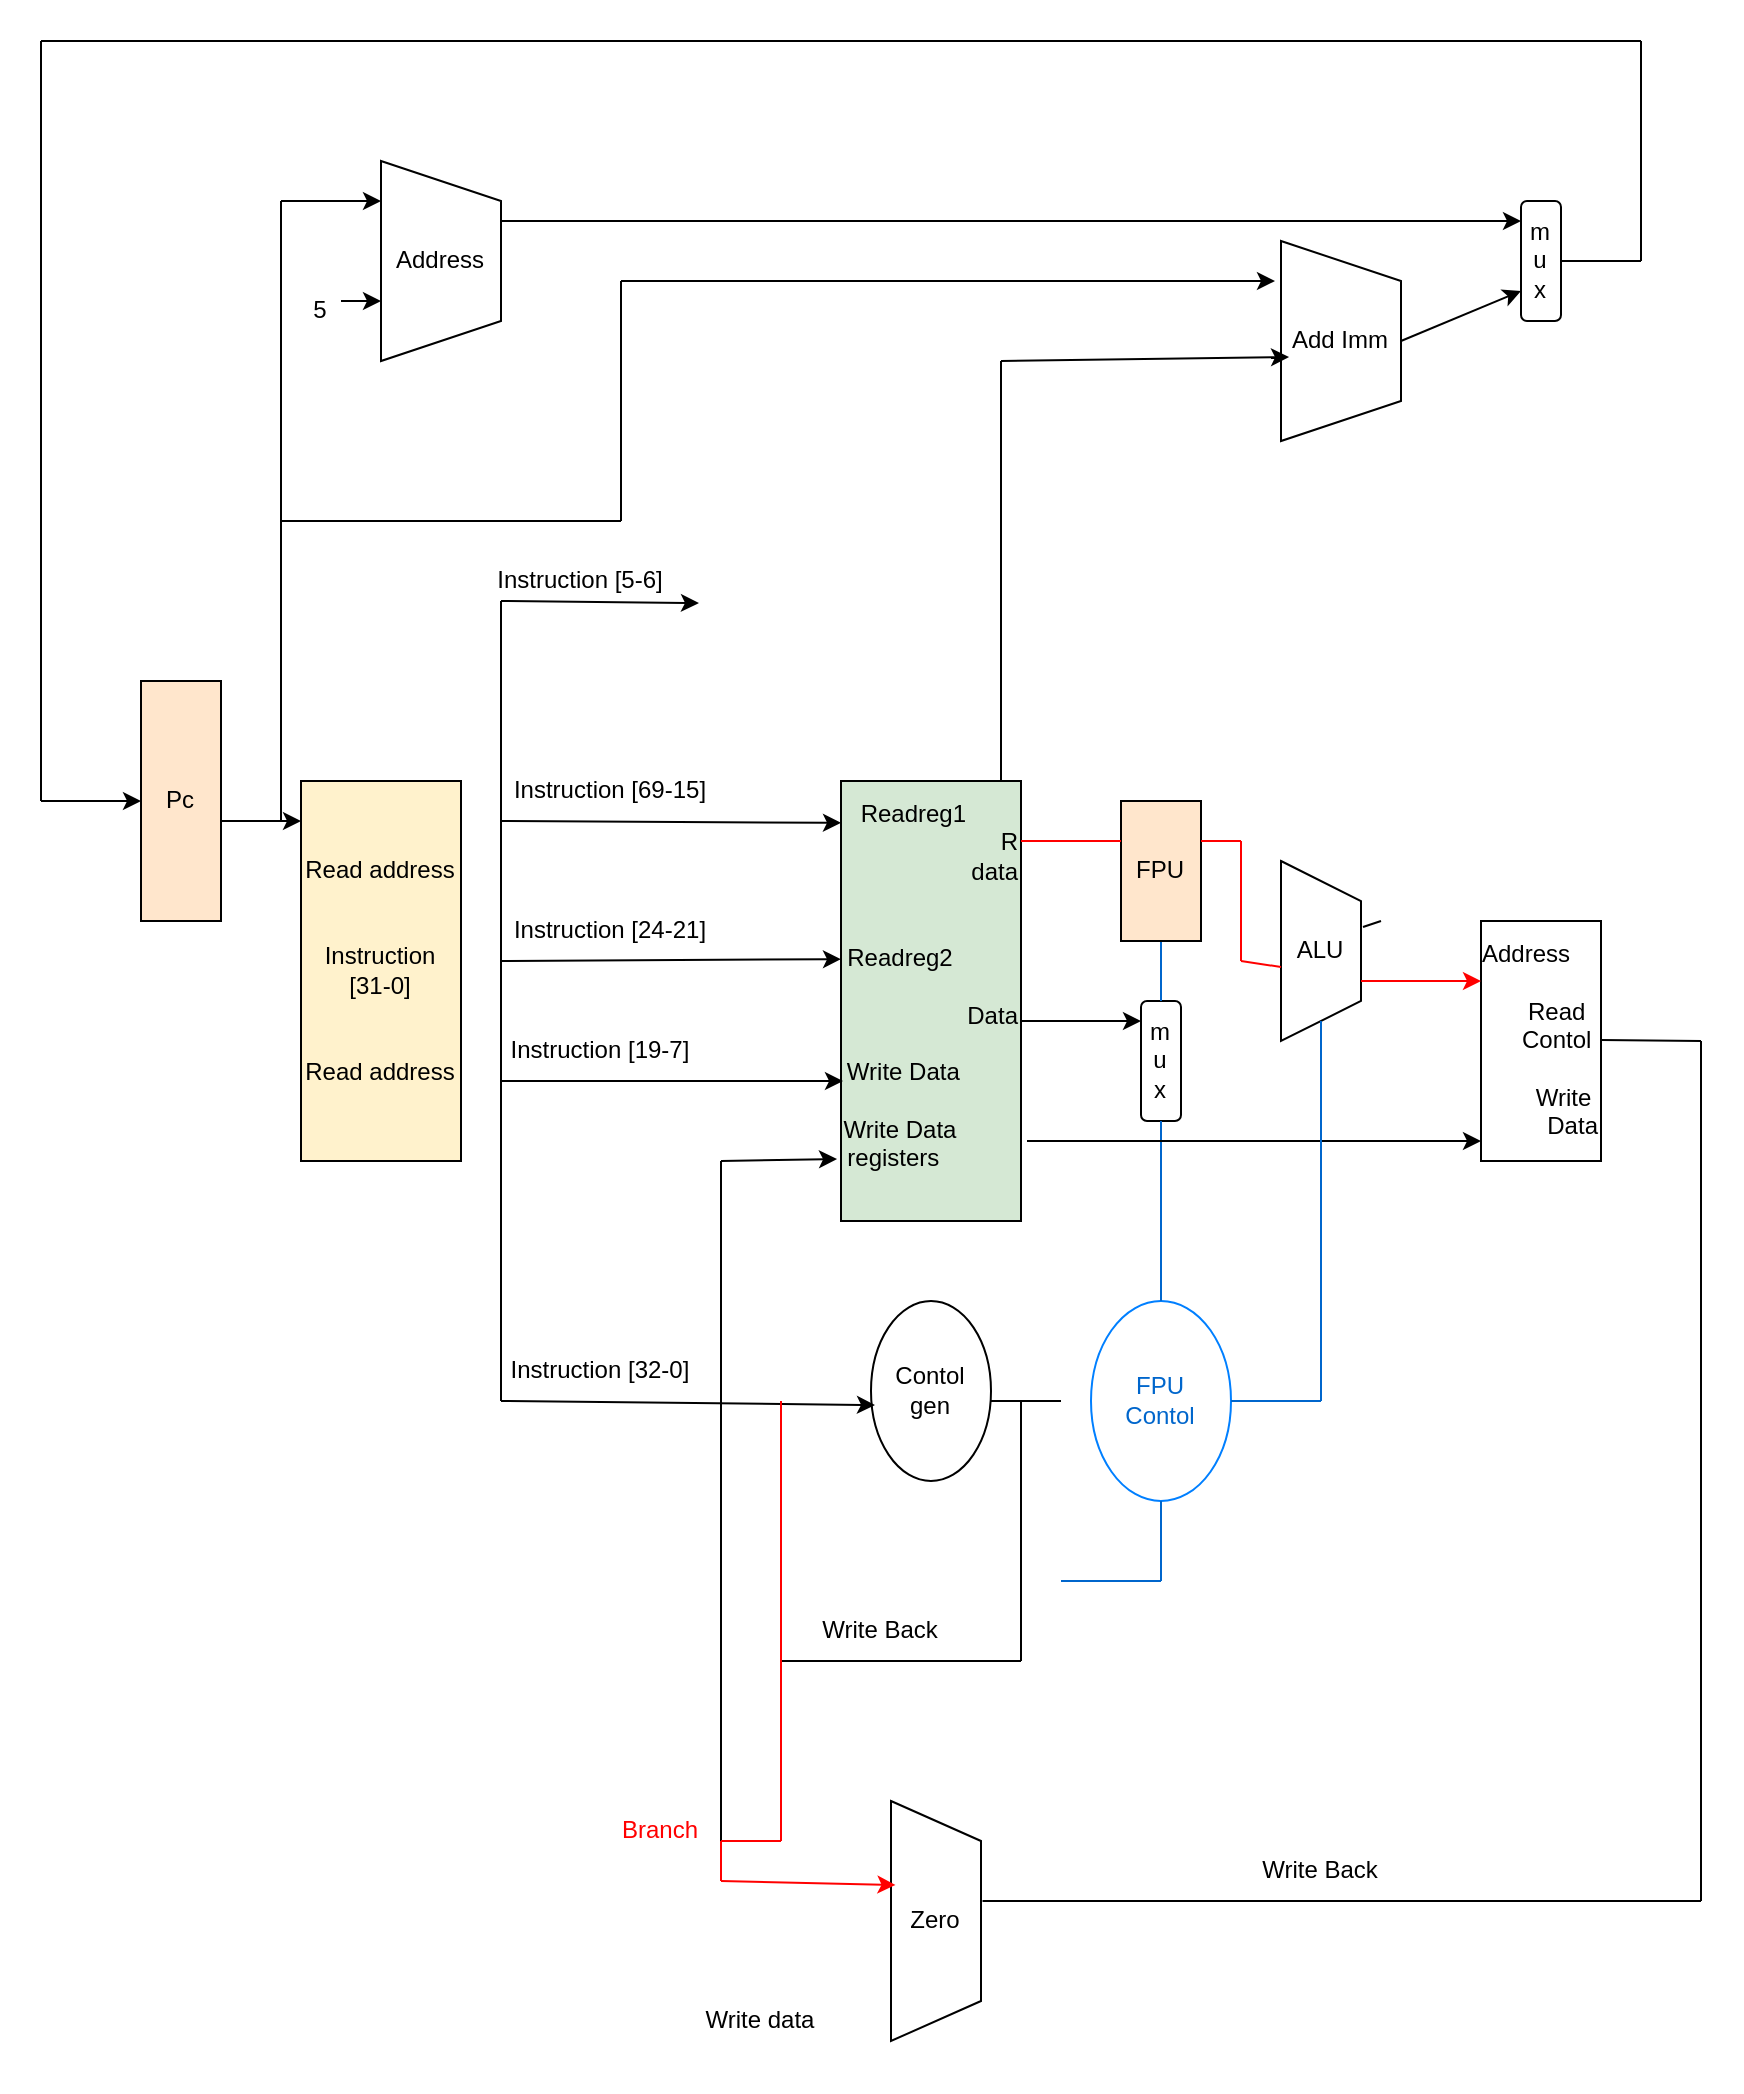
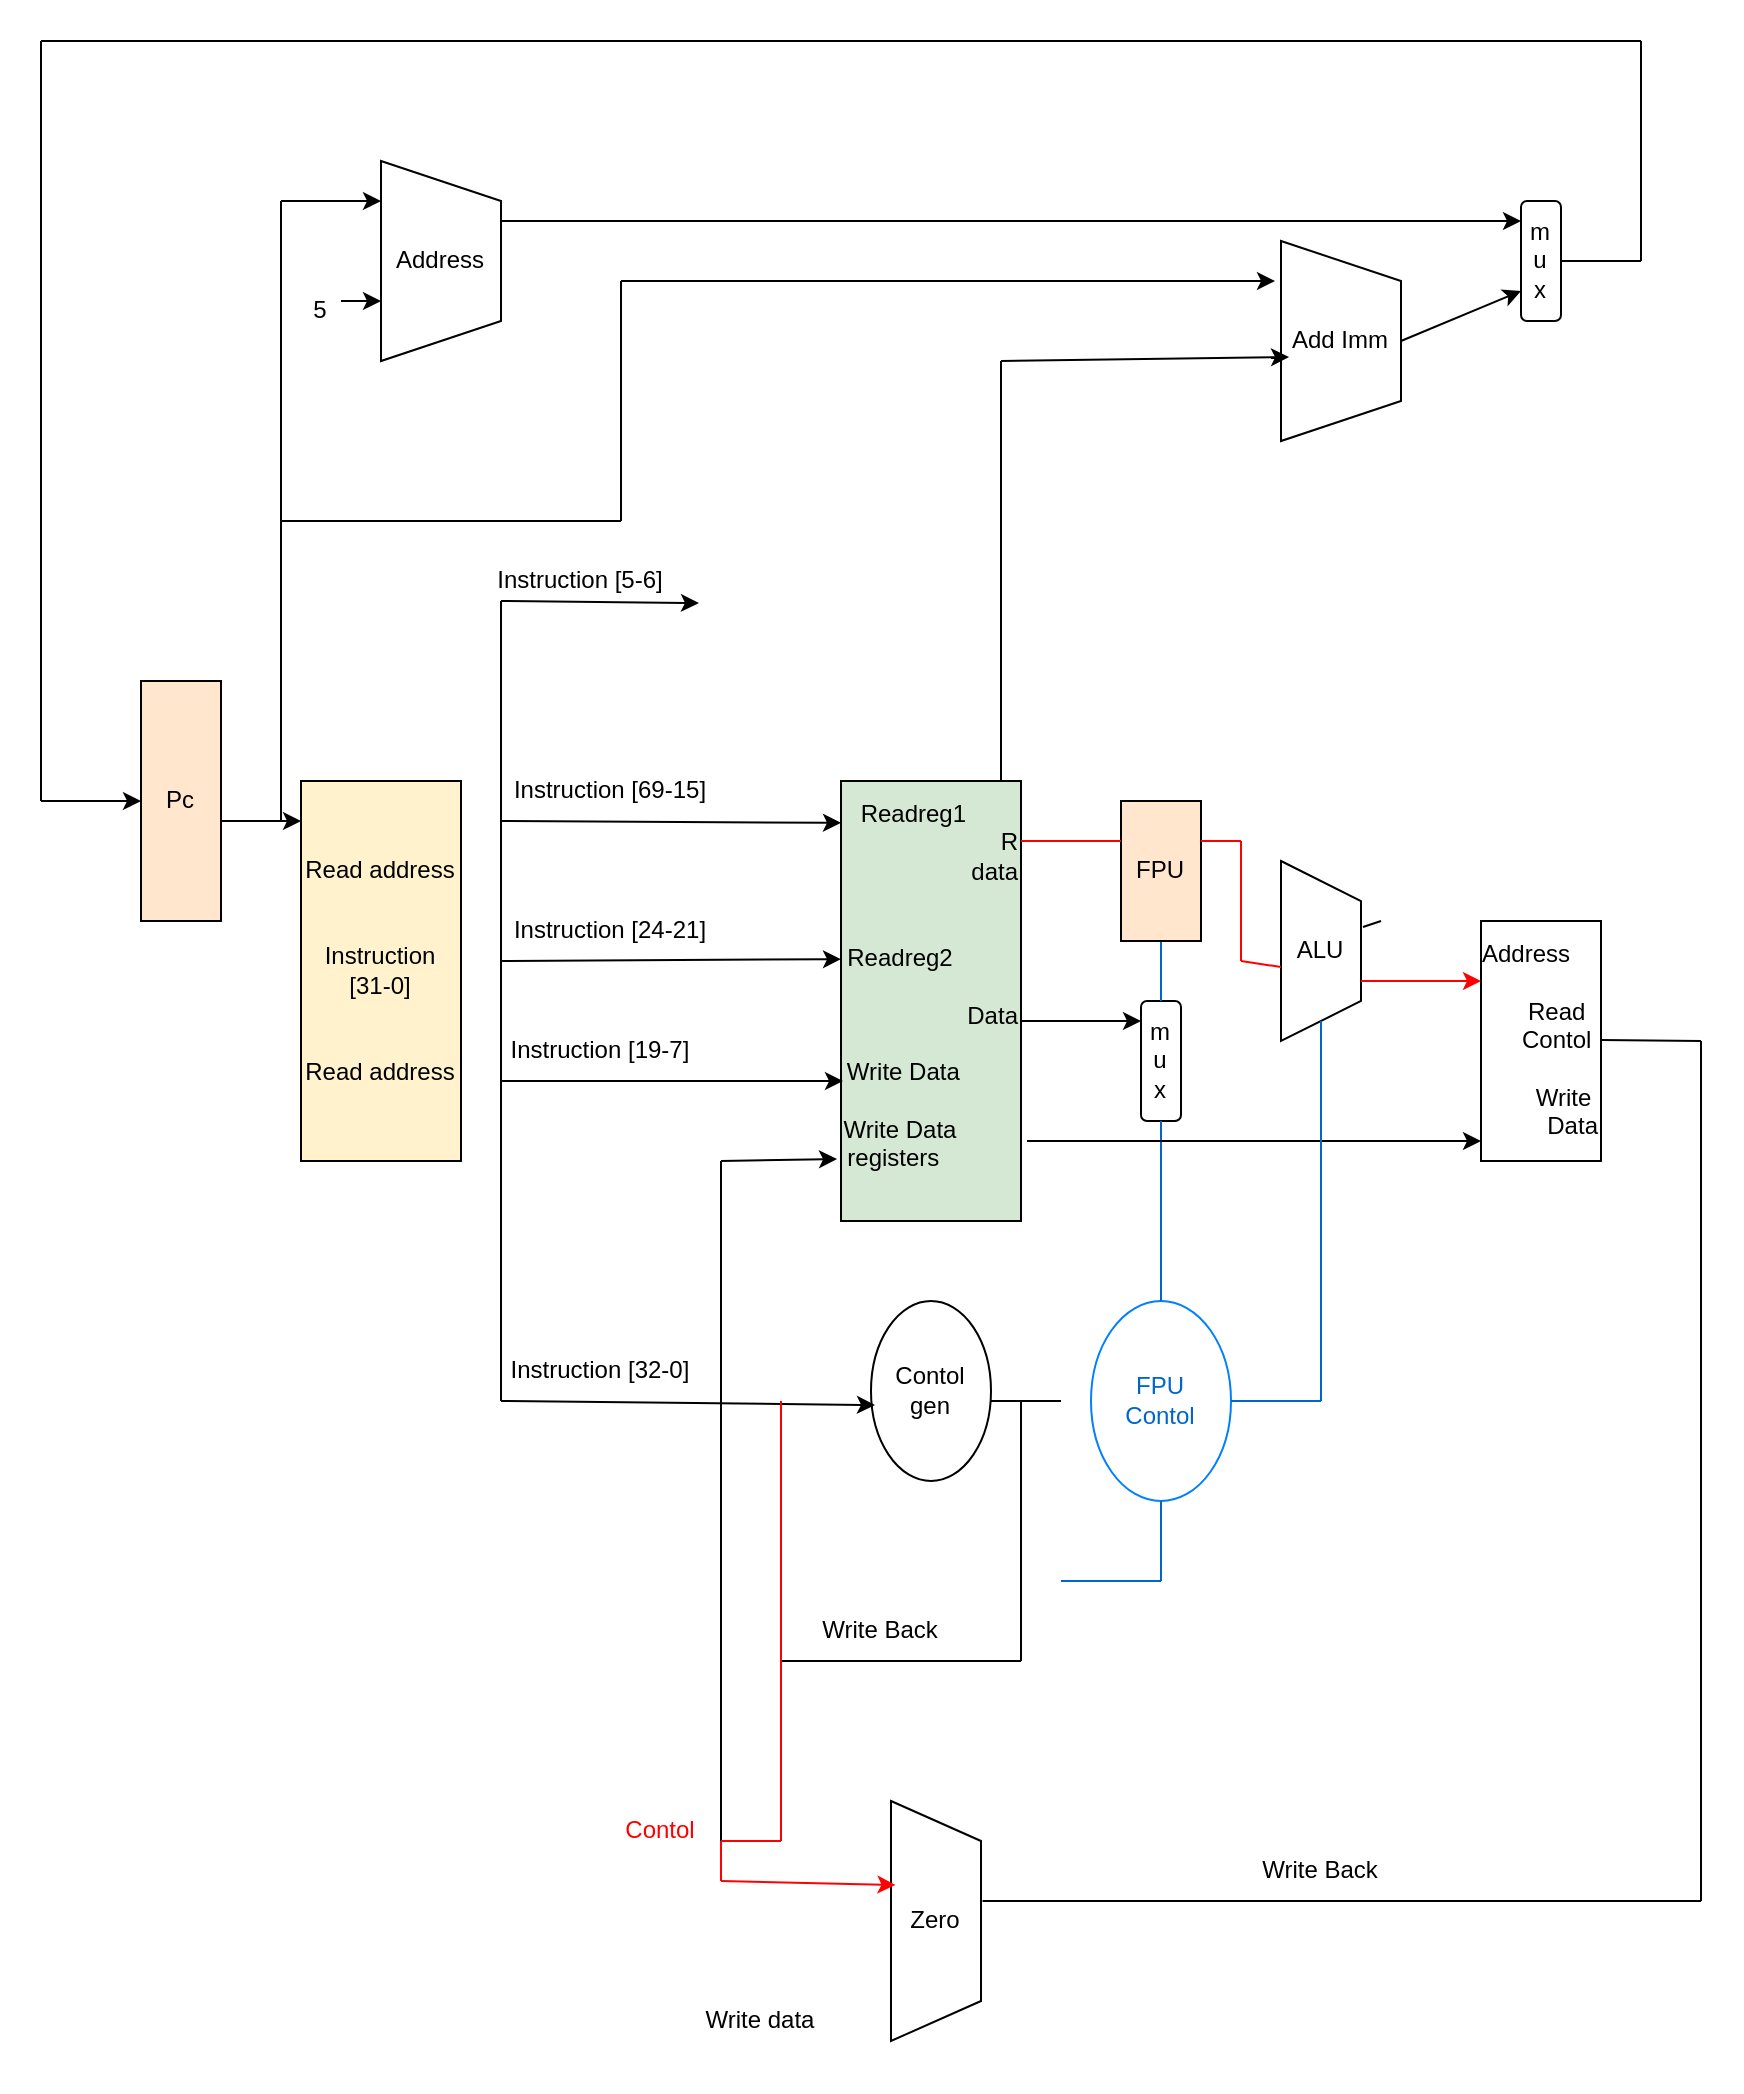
(661, 1831) -> (661, 1831)
